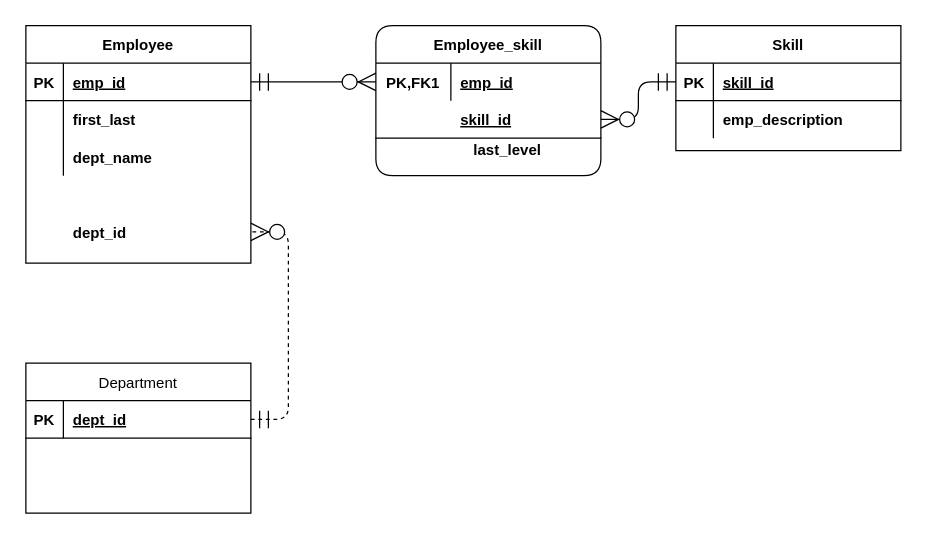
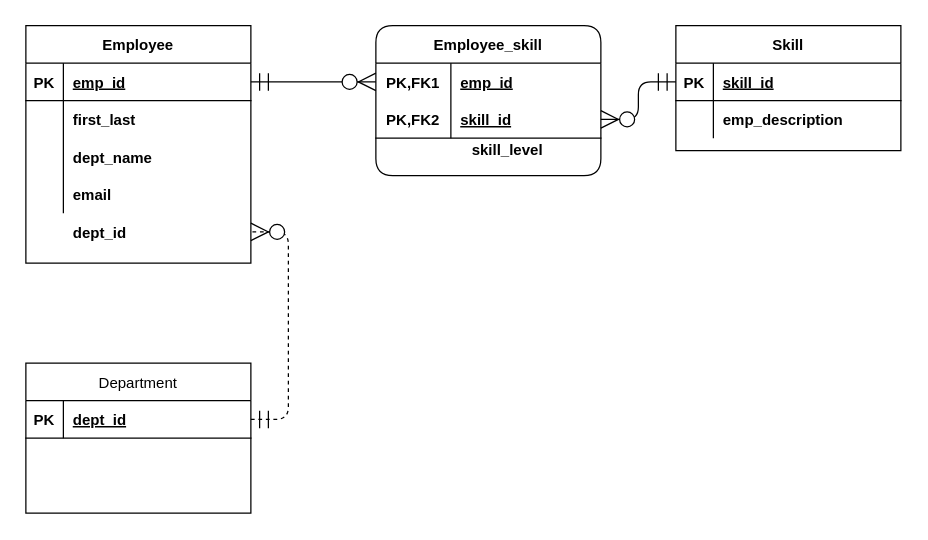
none -> (413, 119)
(508, 151) -> (508, 151)
none -> (157, 194)
